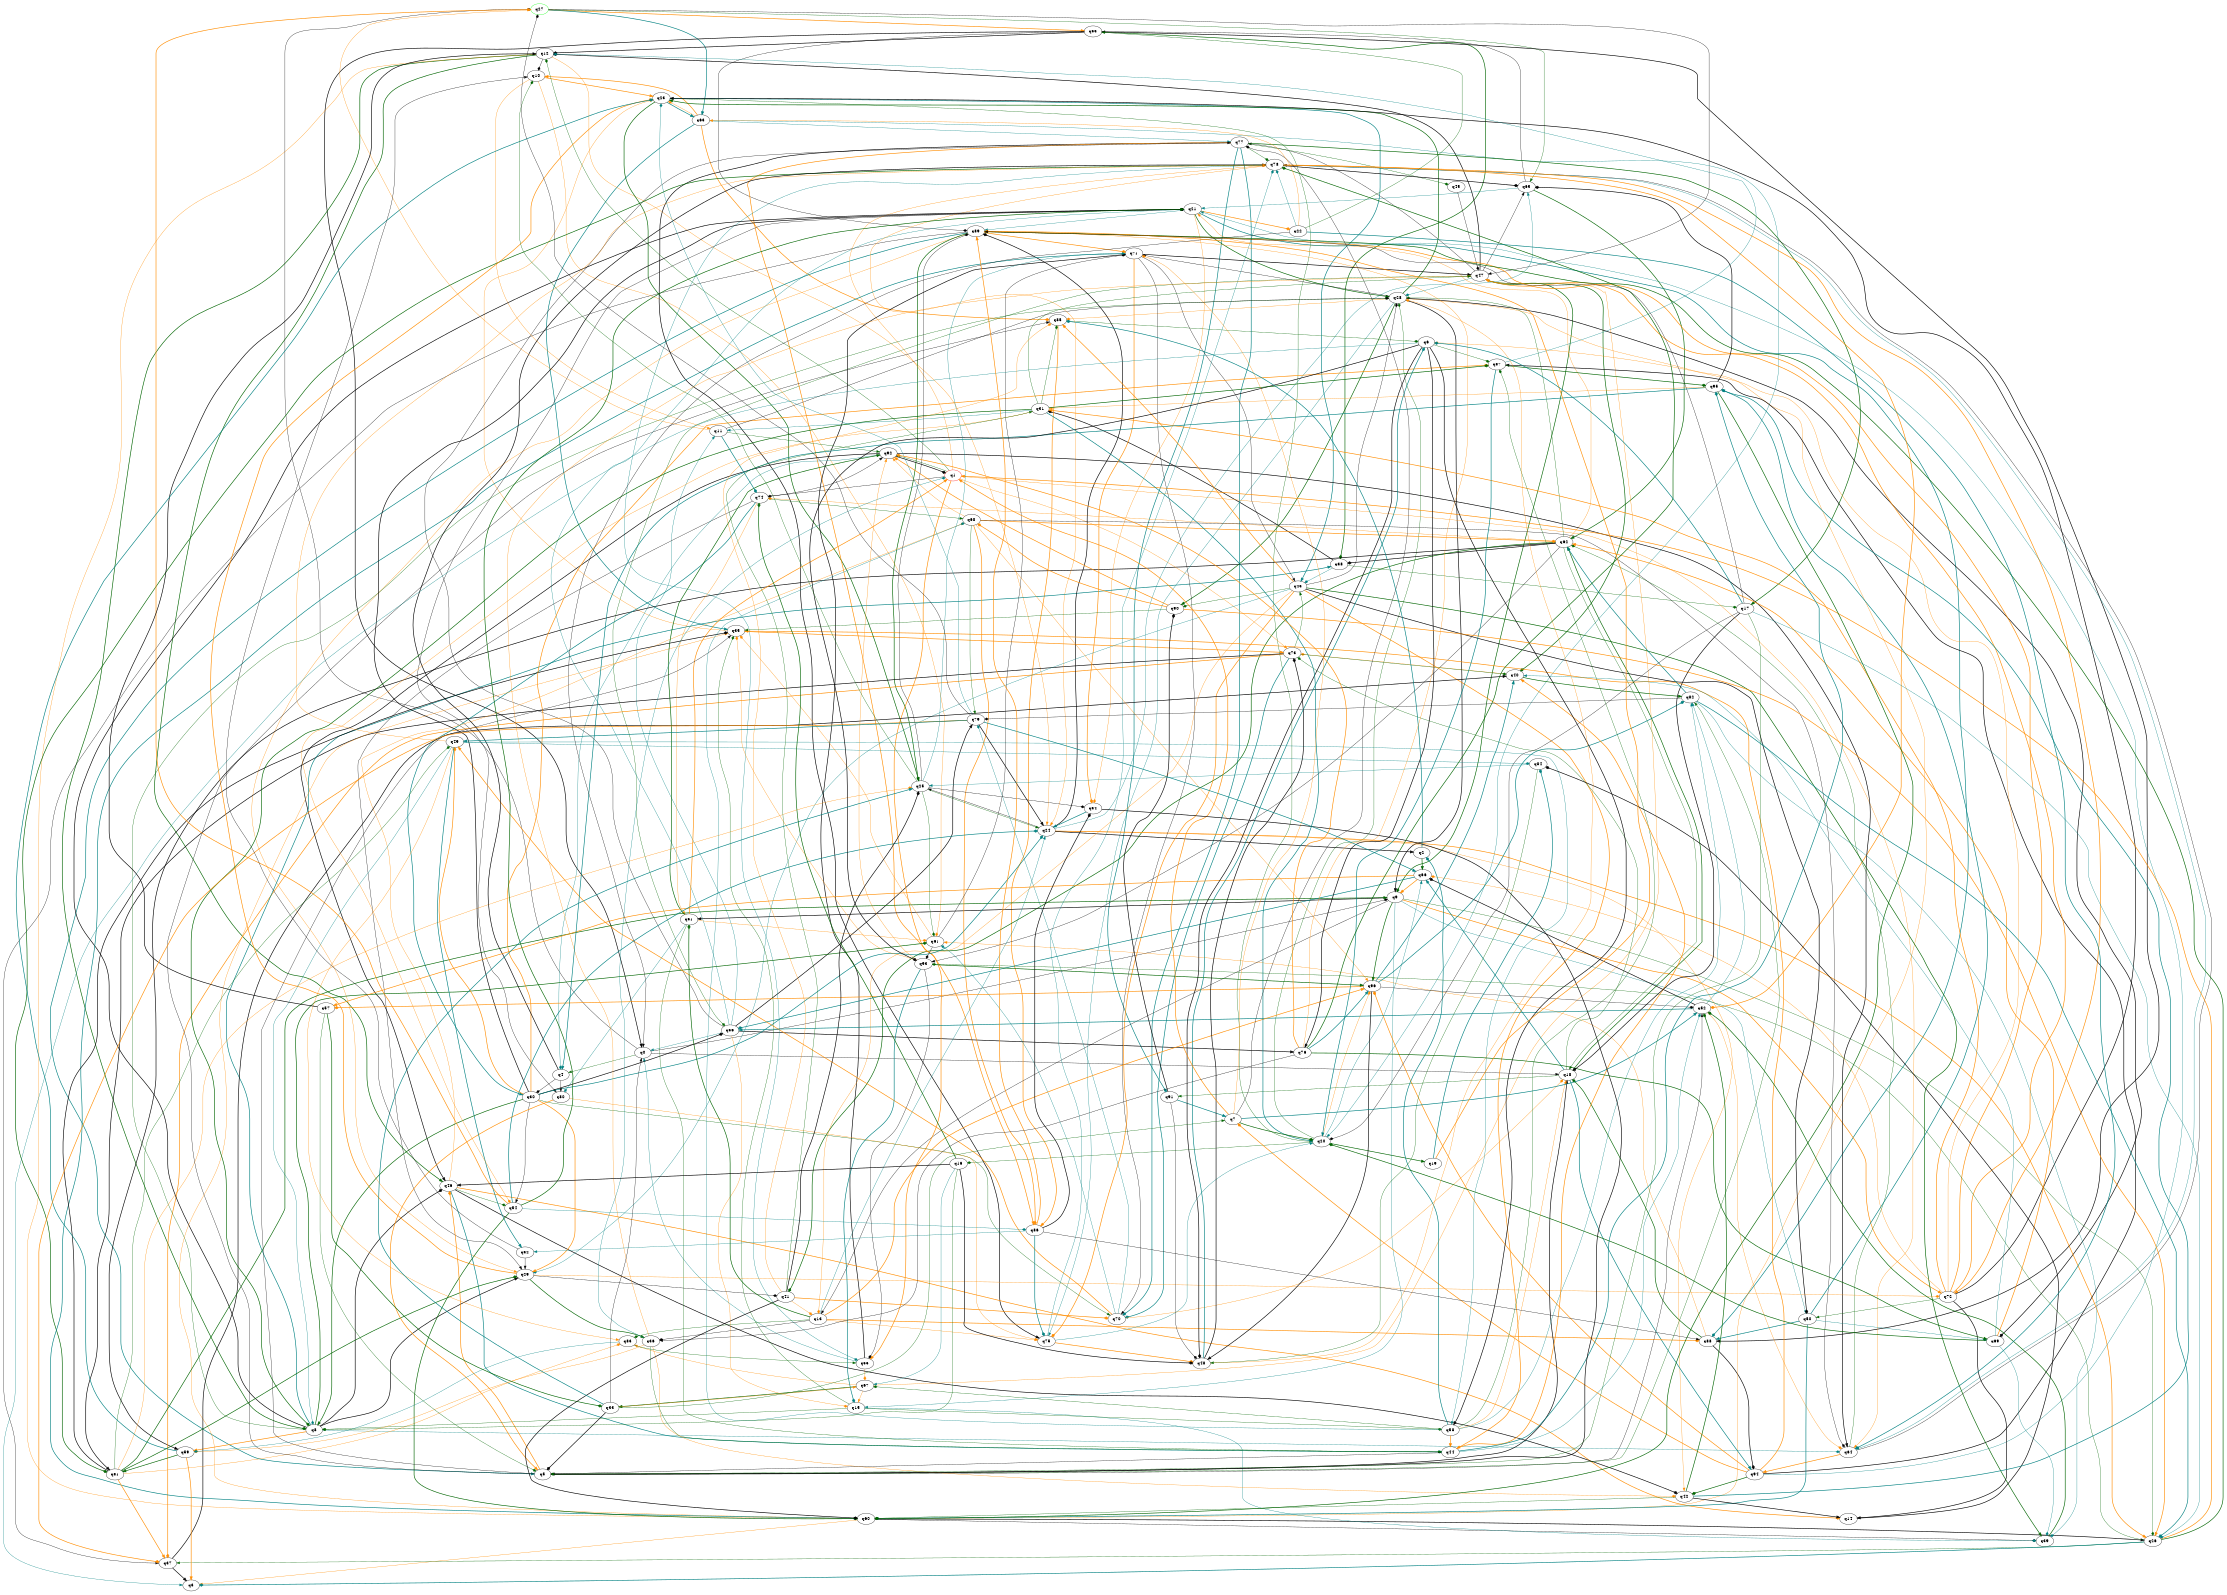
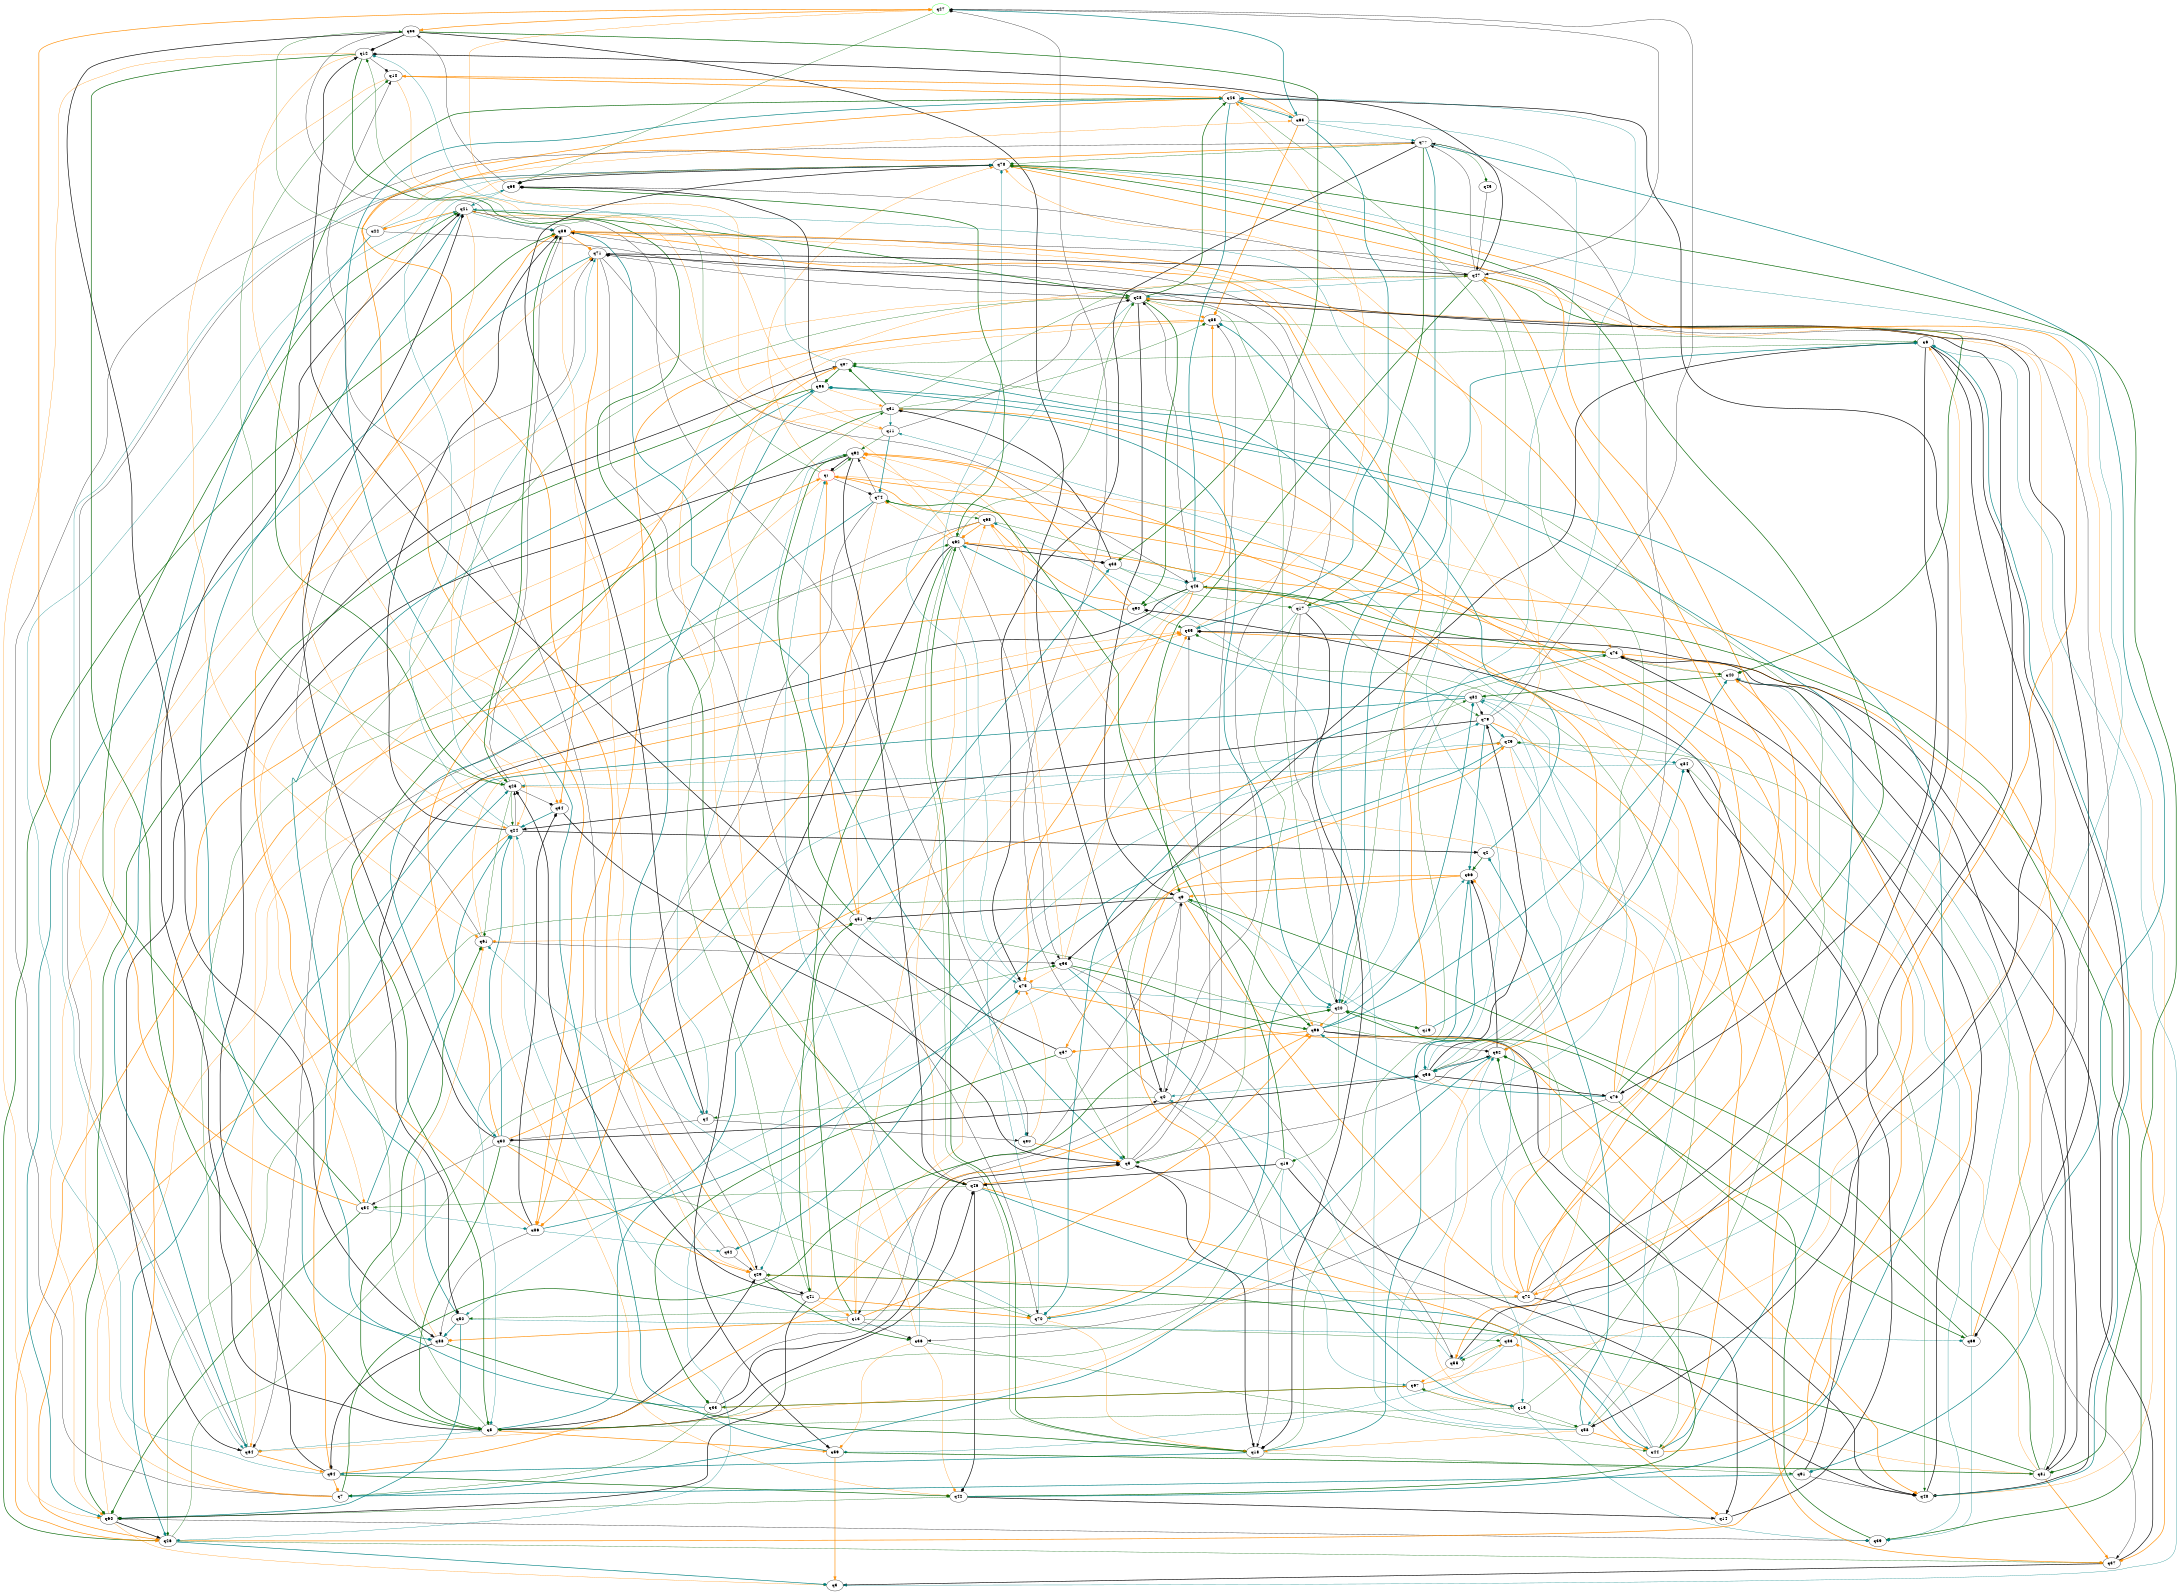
(1302, 622) -> (1395, 623)
none -> (1045, 974)
